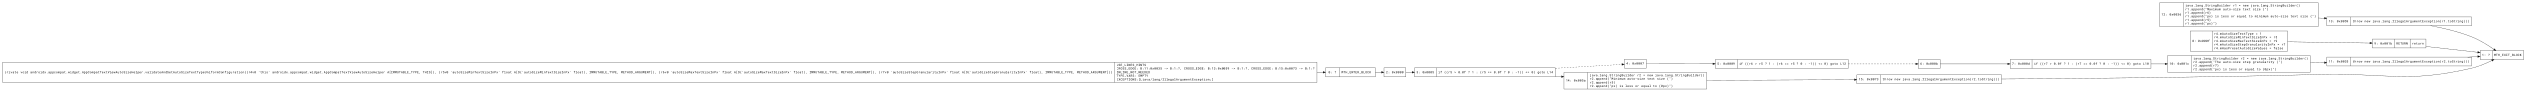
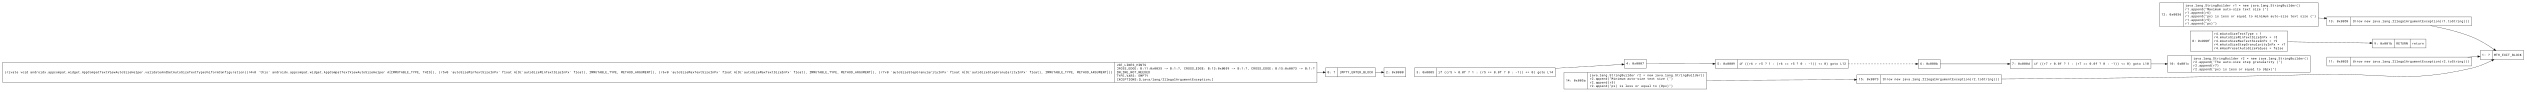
(2452, 49) -> none
(2317, 63) -> none
(1589, 66) -> (1589, 66)
(1356, 72) -> (1356, 72)
(1409, 72) -> none
(1558, 76) -> none
